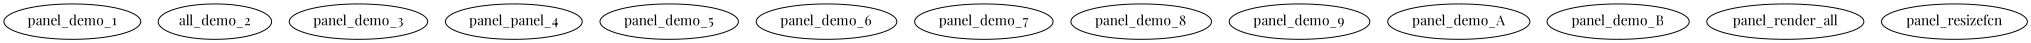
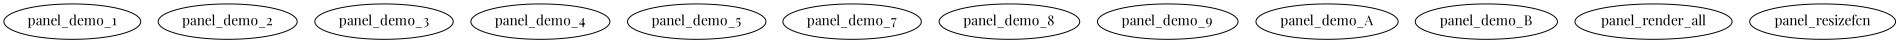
(215, 22) -> (228, 22)
(514, 22) -> (540, 22)
(827, 22) -> none
